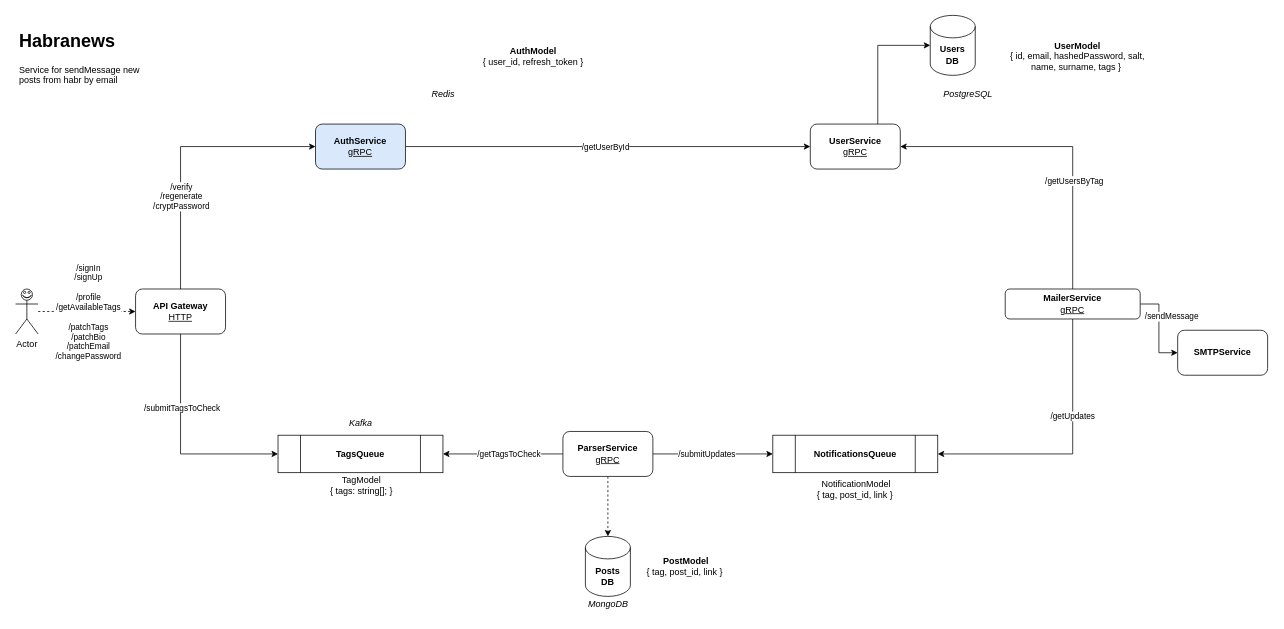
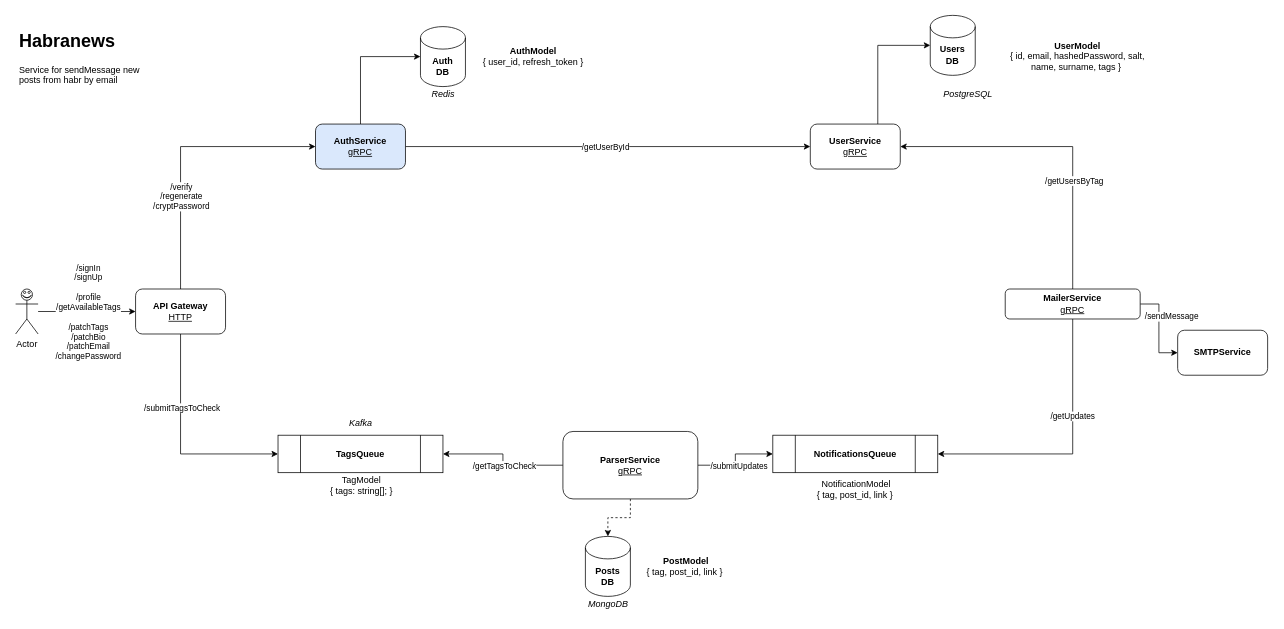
none -> (443, 57)
none -> (360, 63)
(47, 312) -> (47, 312)
(608, 454) -> (630, 465)
